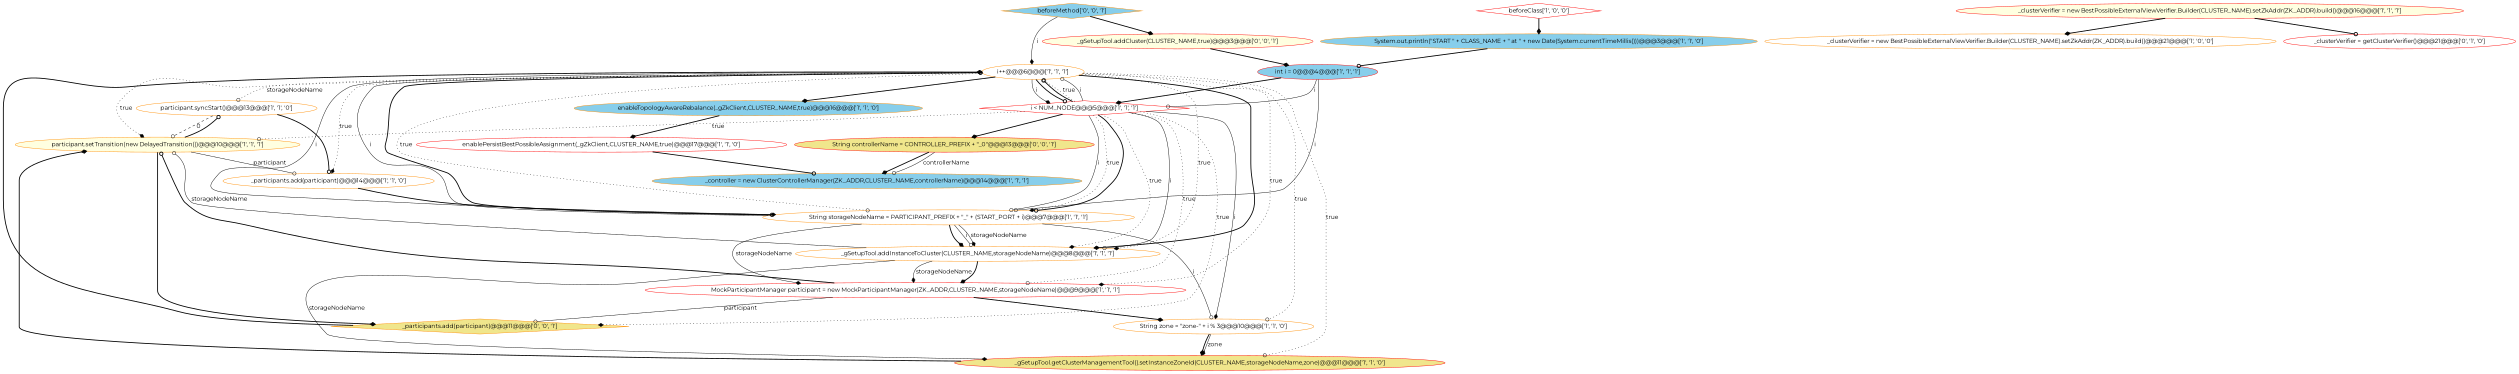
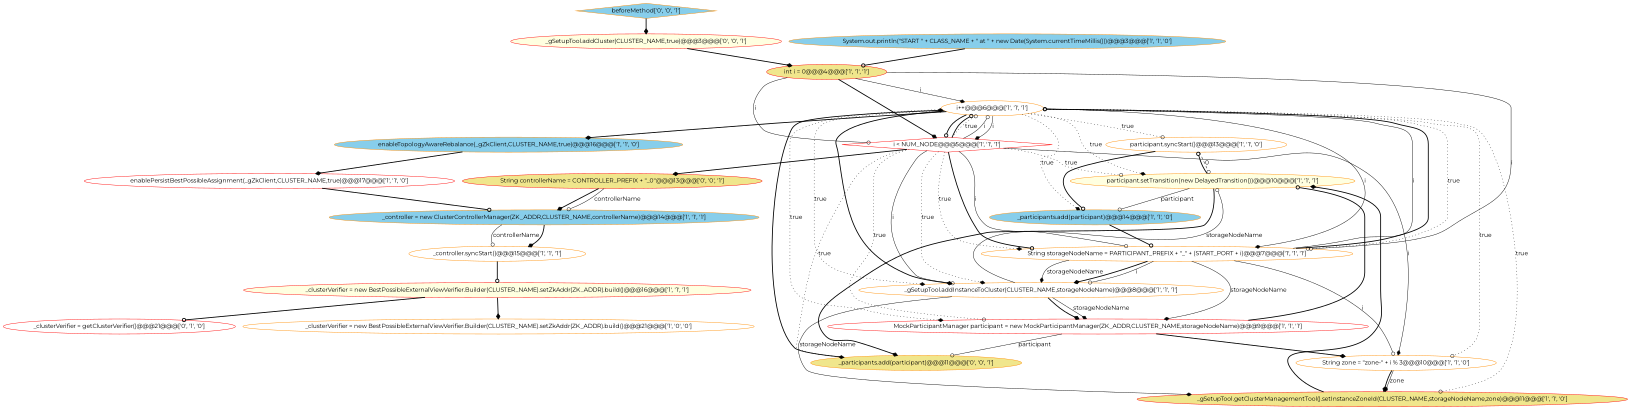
(1539, 11) -> none
(1037, 33) -> (908, 90)
(1318, 72) -> (827, 72)
(295, 90) -> (1128, 126)
(329, 181) -> (1095, 217)
none -> (497, 254)
(480, 327) -> (916, 363)
